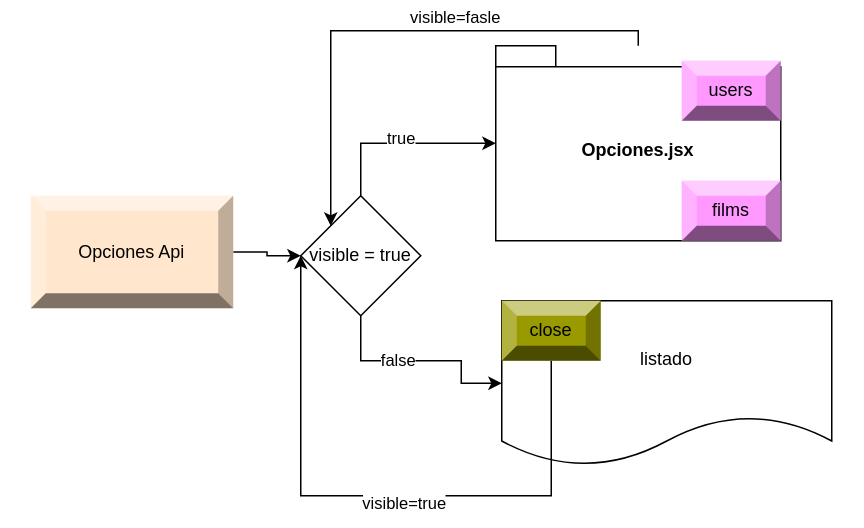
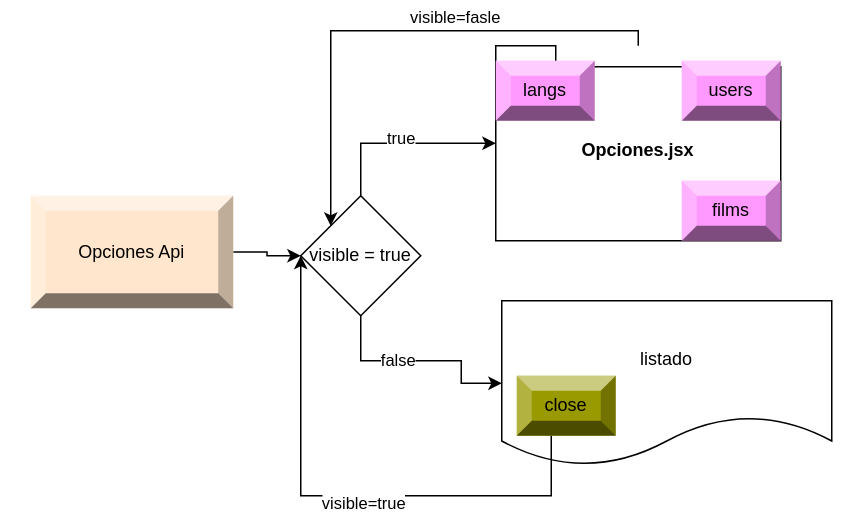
none -> (545, 91)
(551, 331) -> (566, 406)
